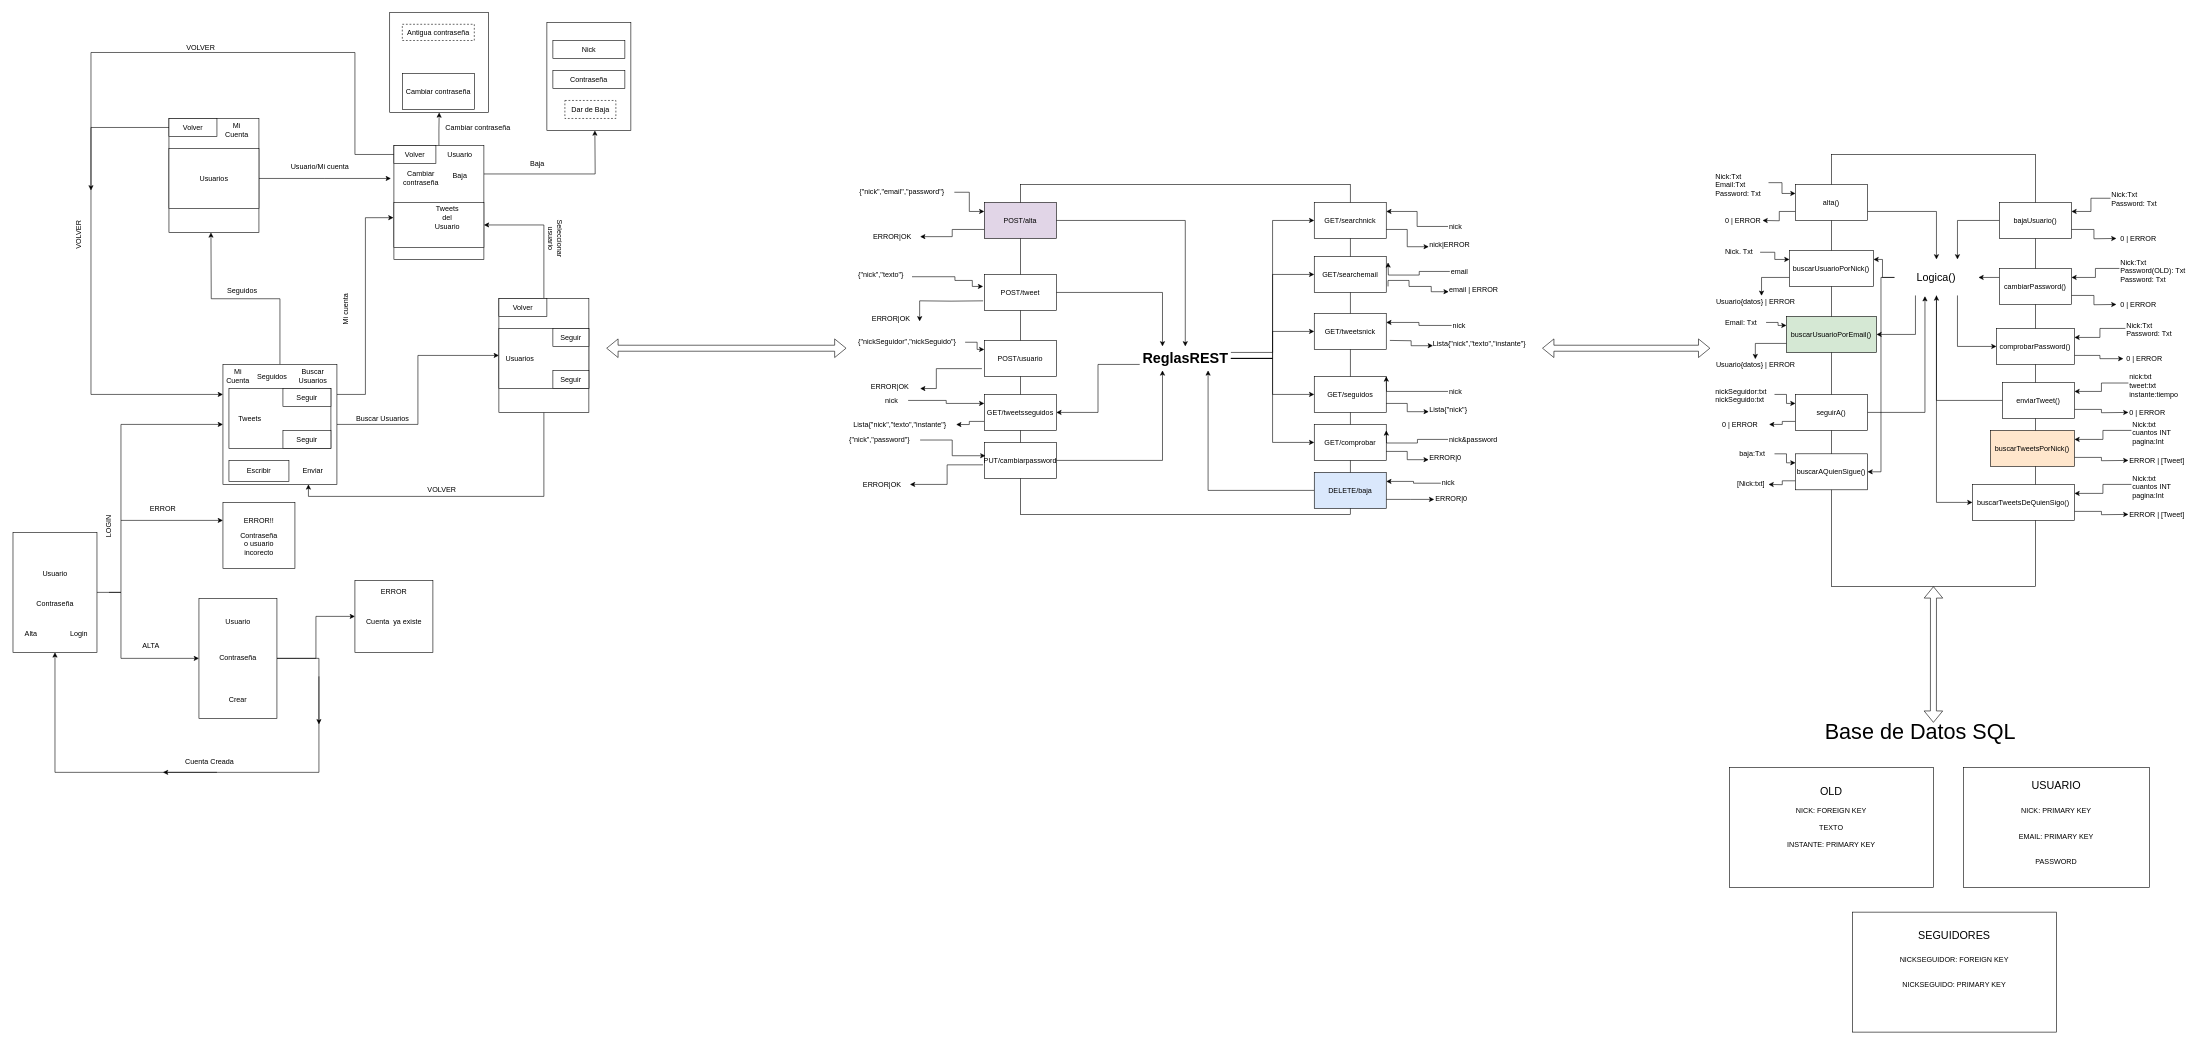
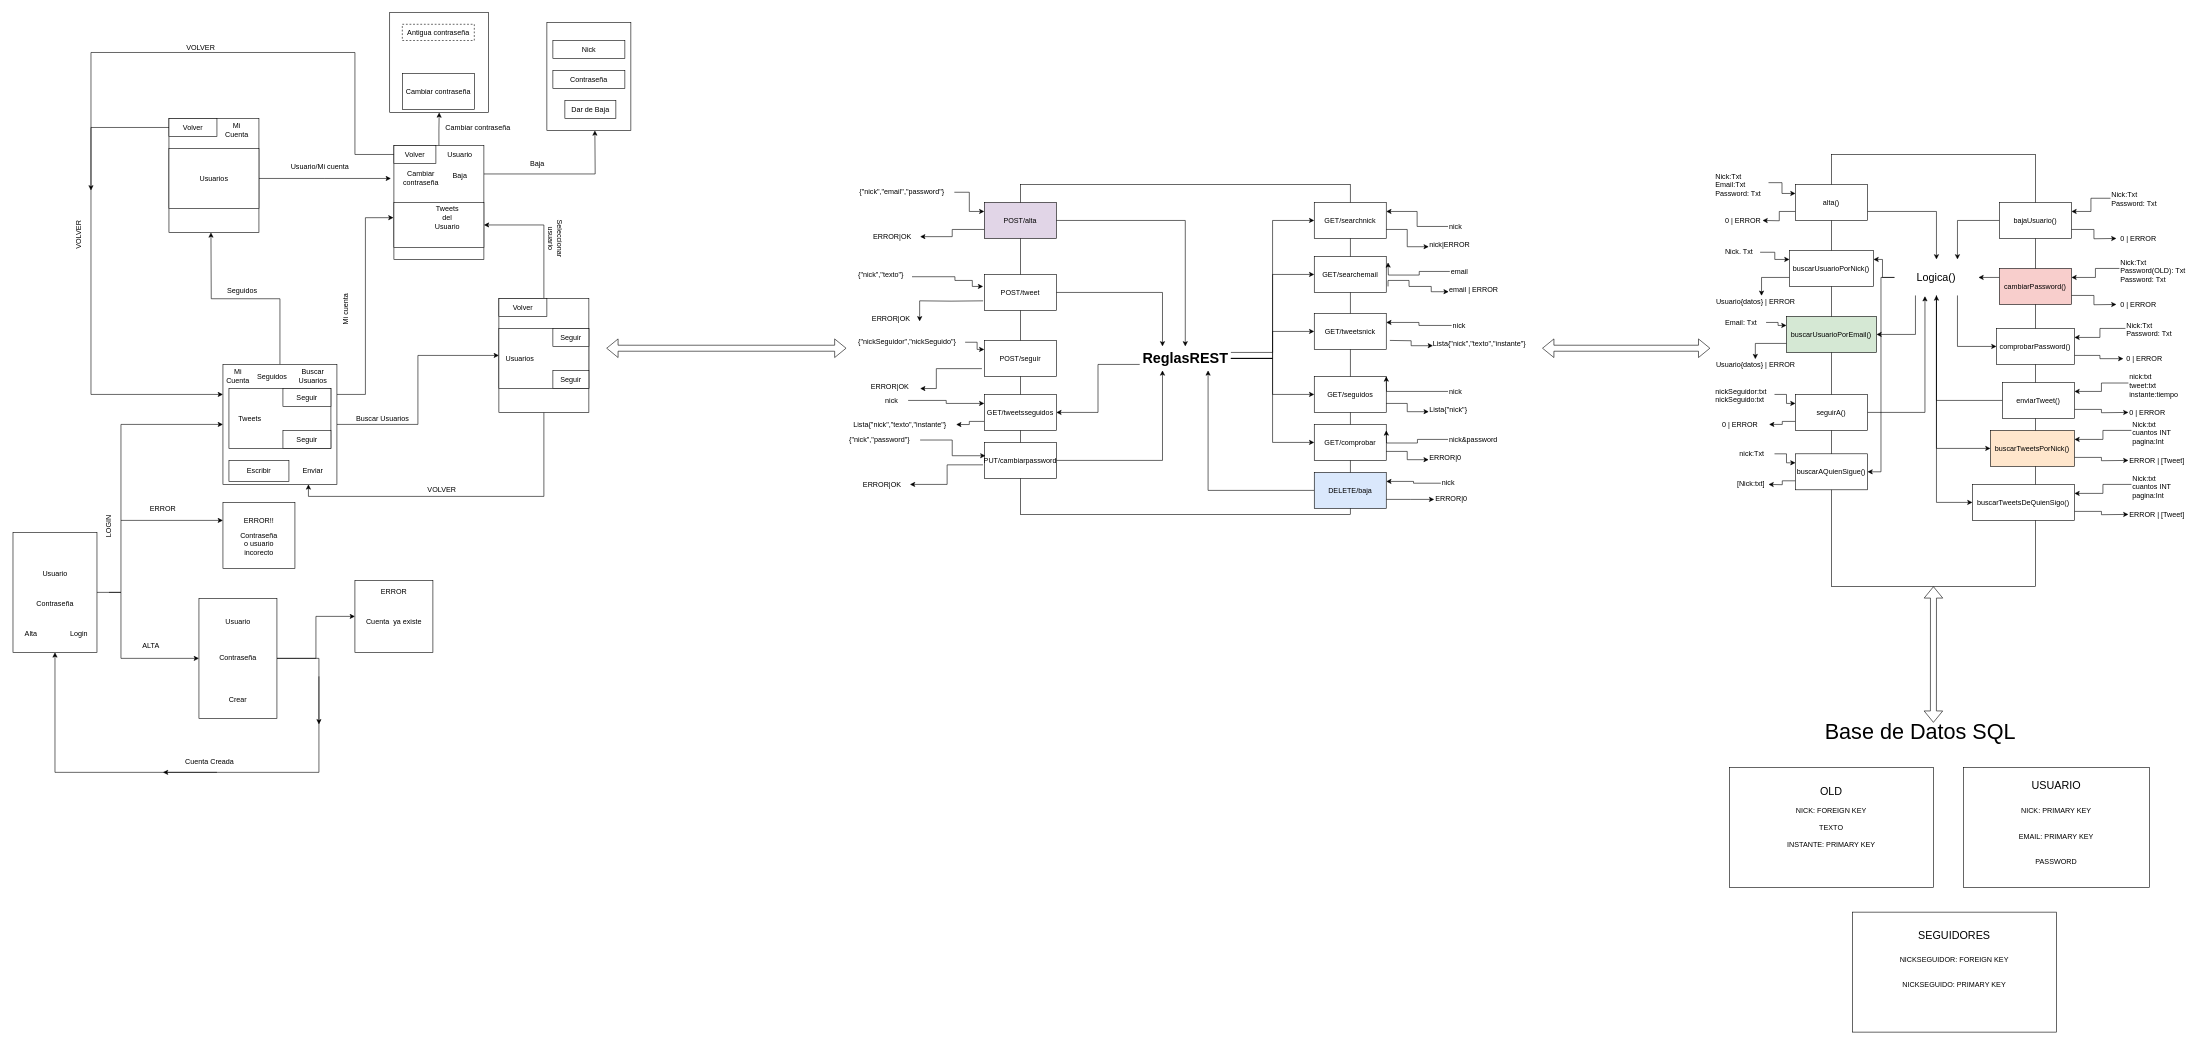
(590, 110) -> (590, 110)
(2036, 287) -> (2036, 287)
(1020, 359) -> (1020, 359)
none -> (1962, 449)
(1755, 454) -> (1754, 454)
